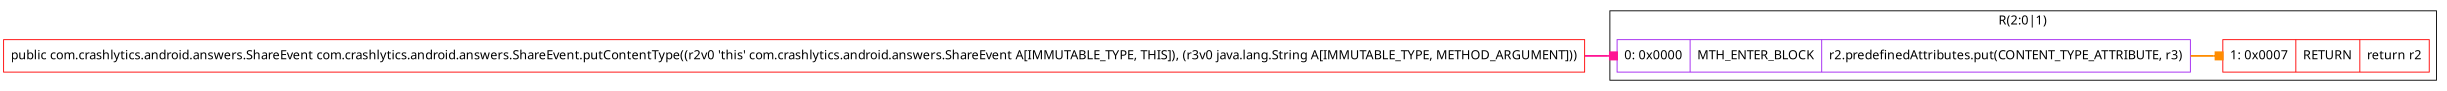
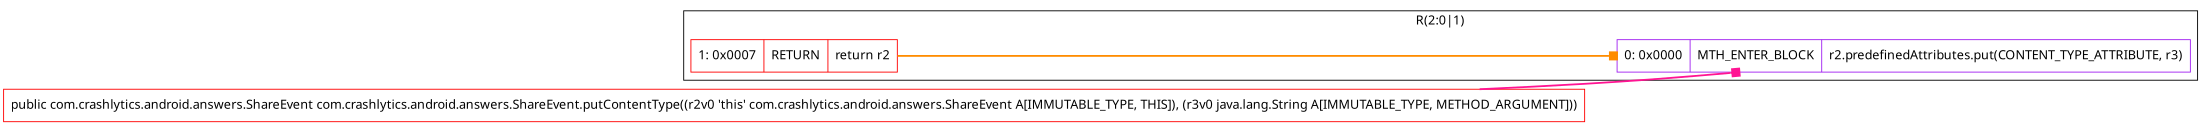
(2202, 56) -> (1253, 56)
